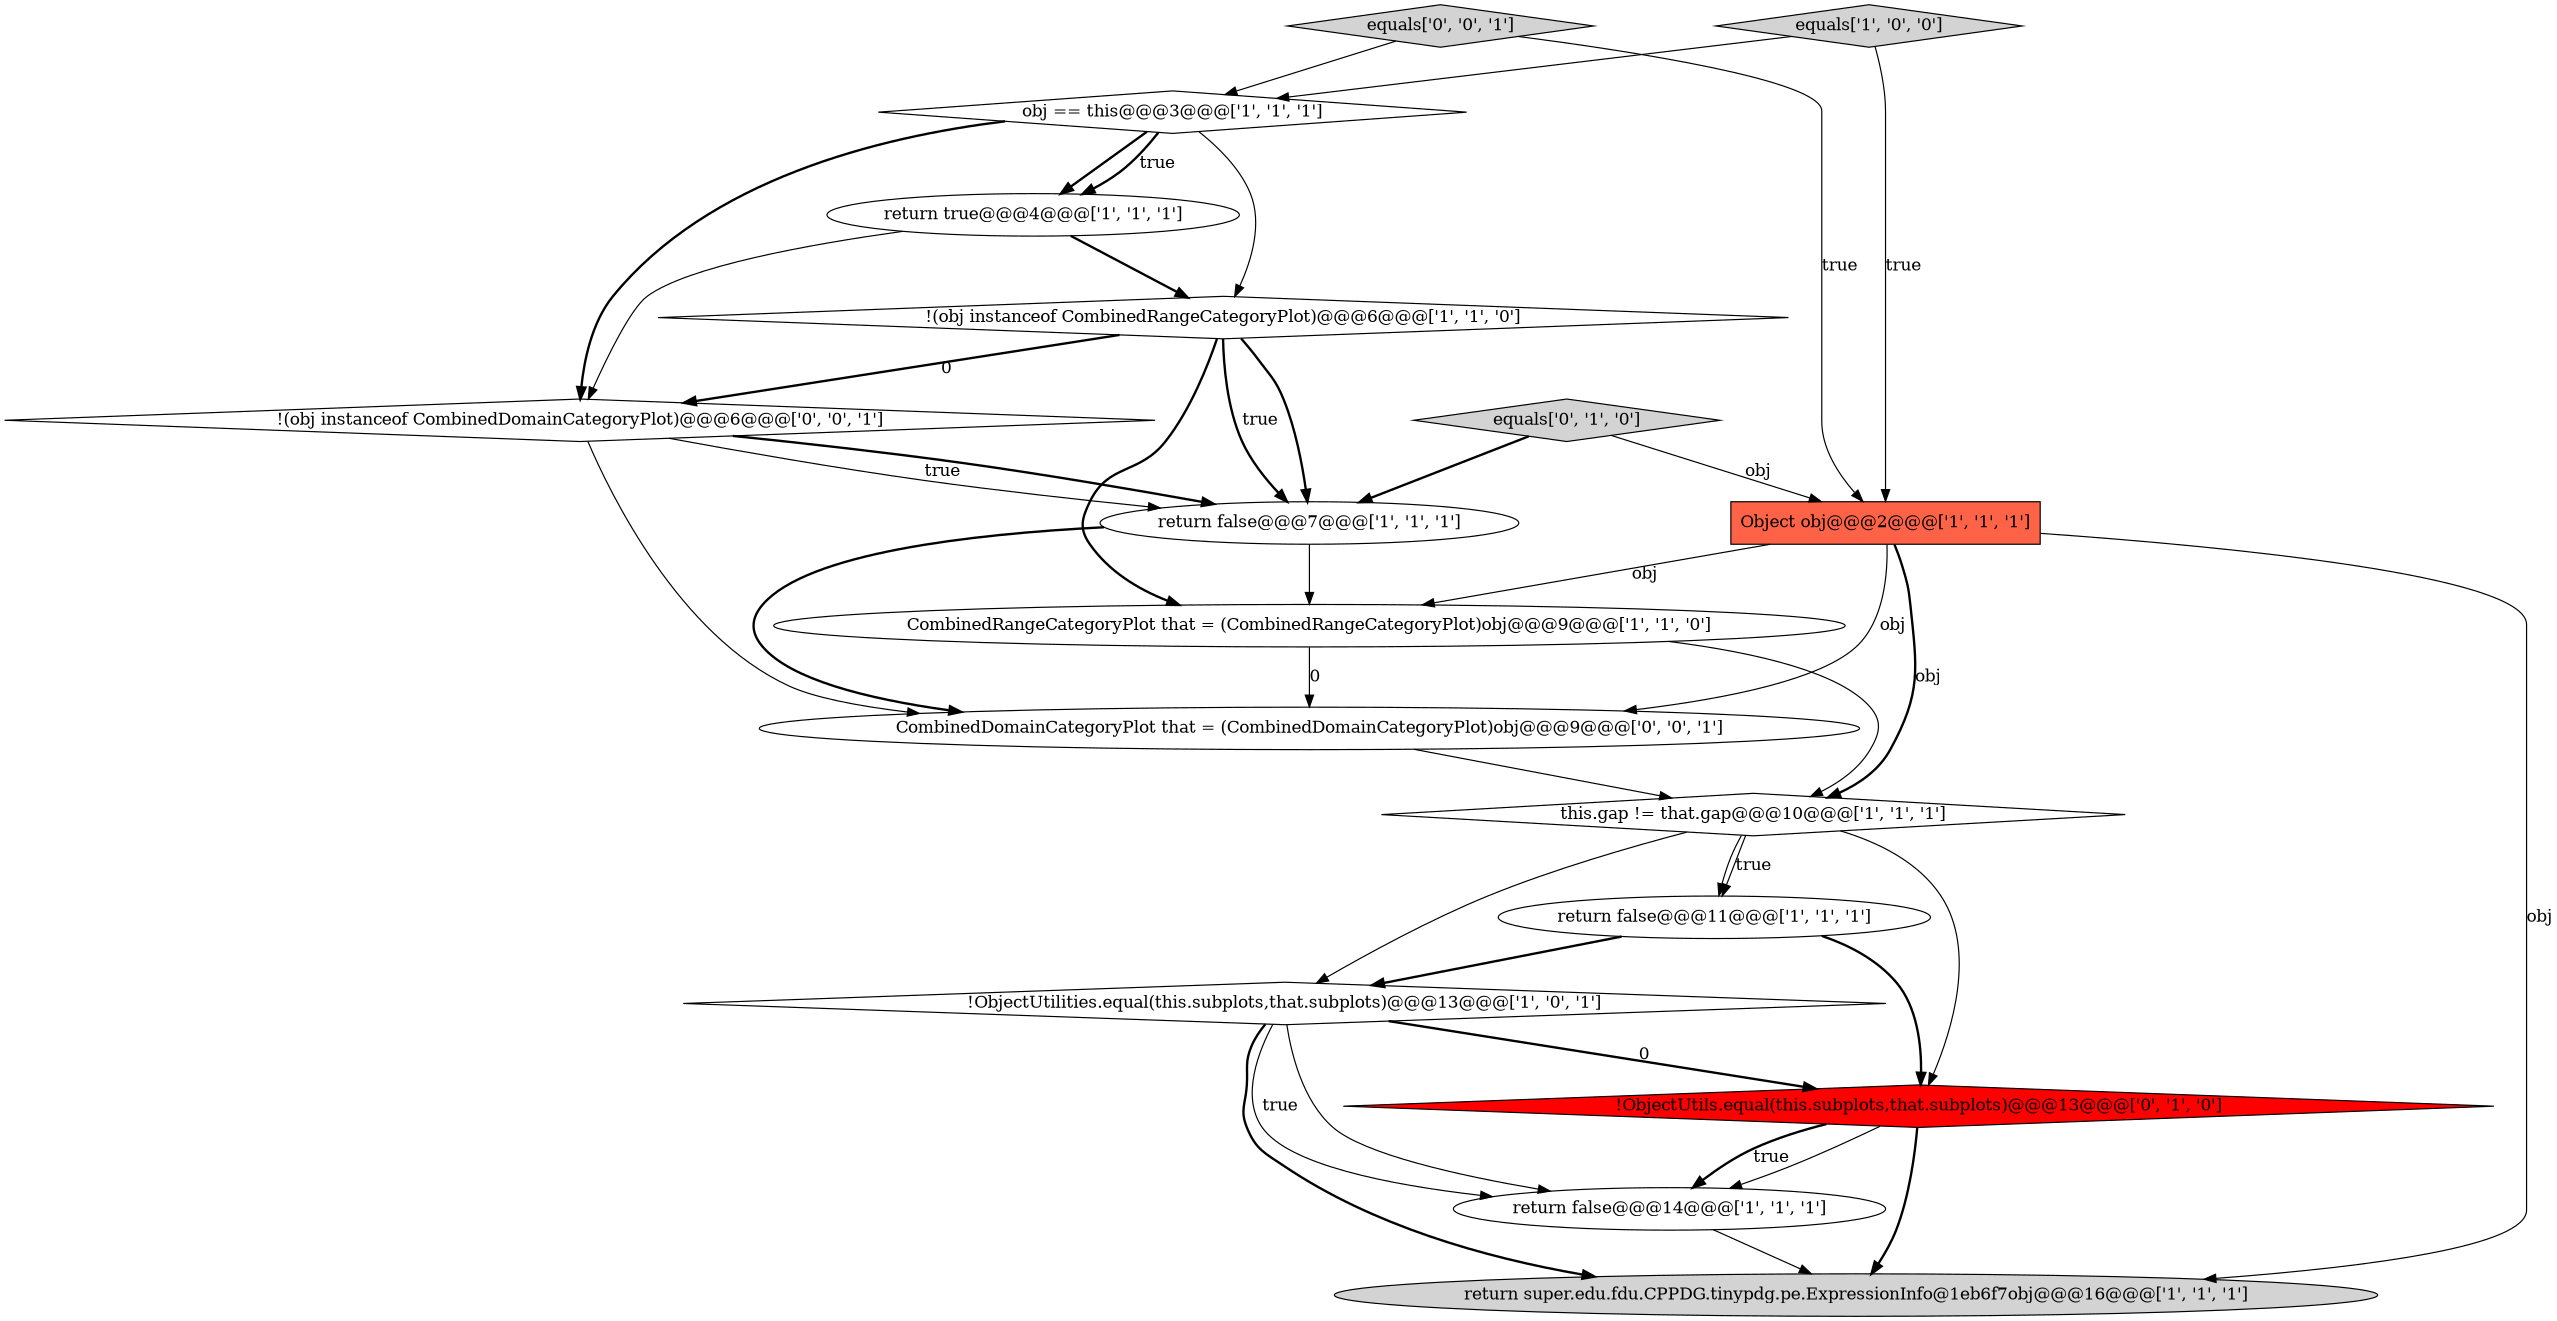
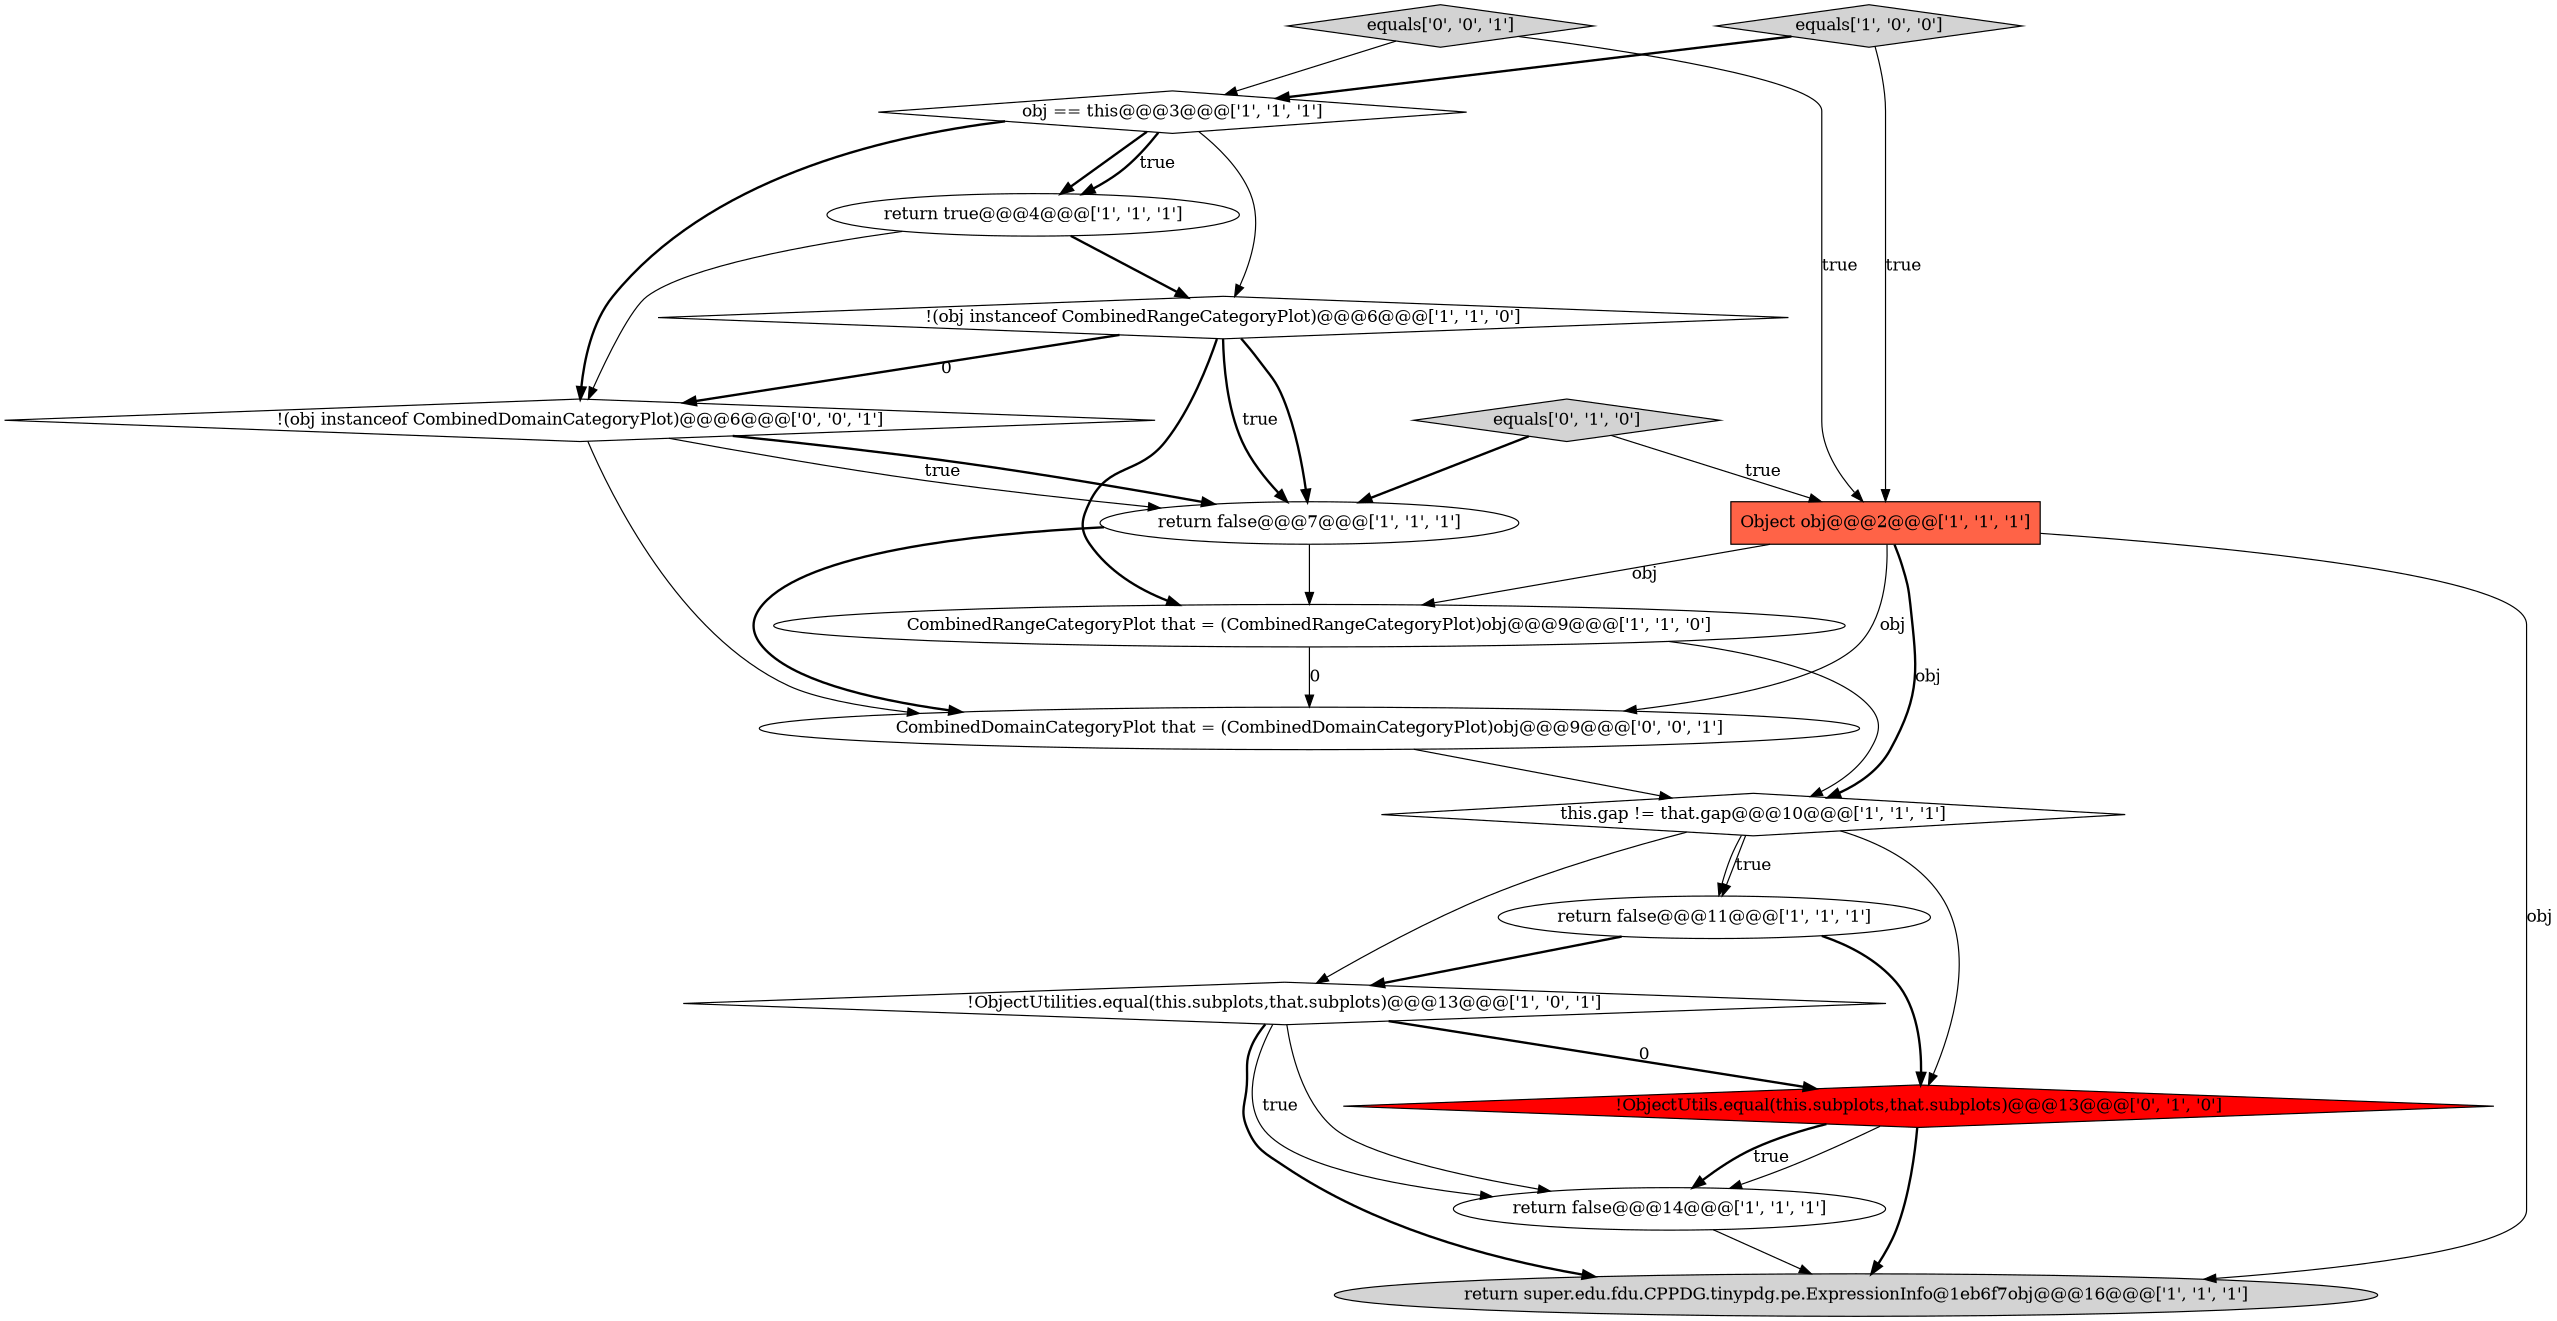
(1540, 67) -> (1540, 67)
(1758, 472) -> (1763, 472)
